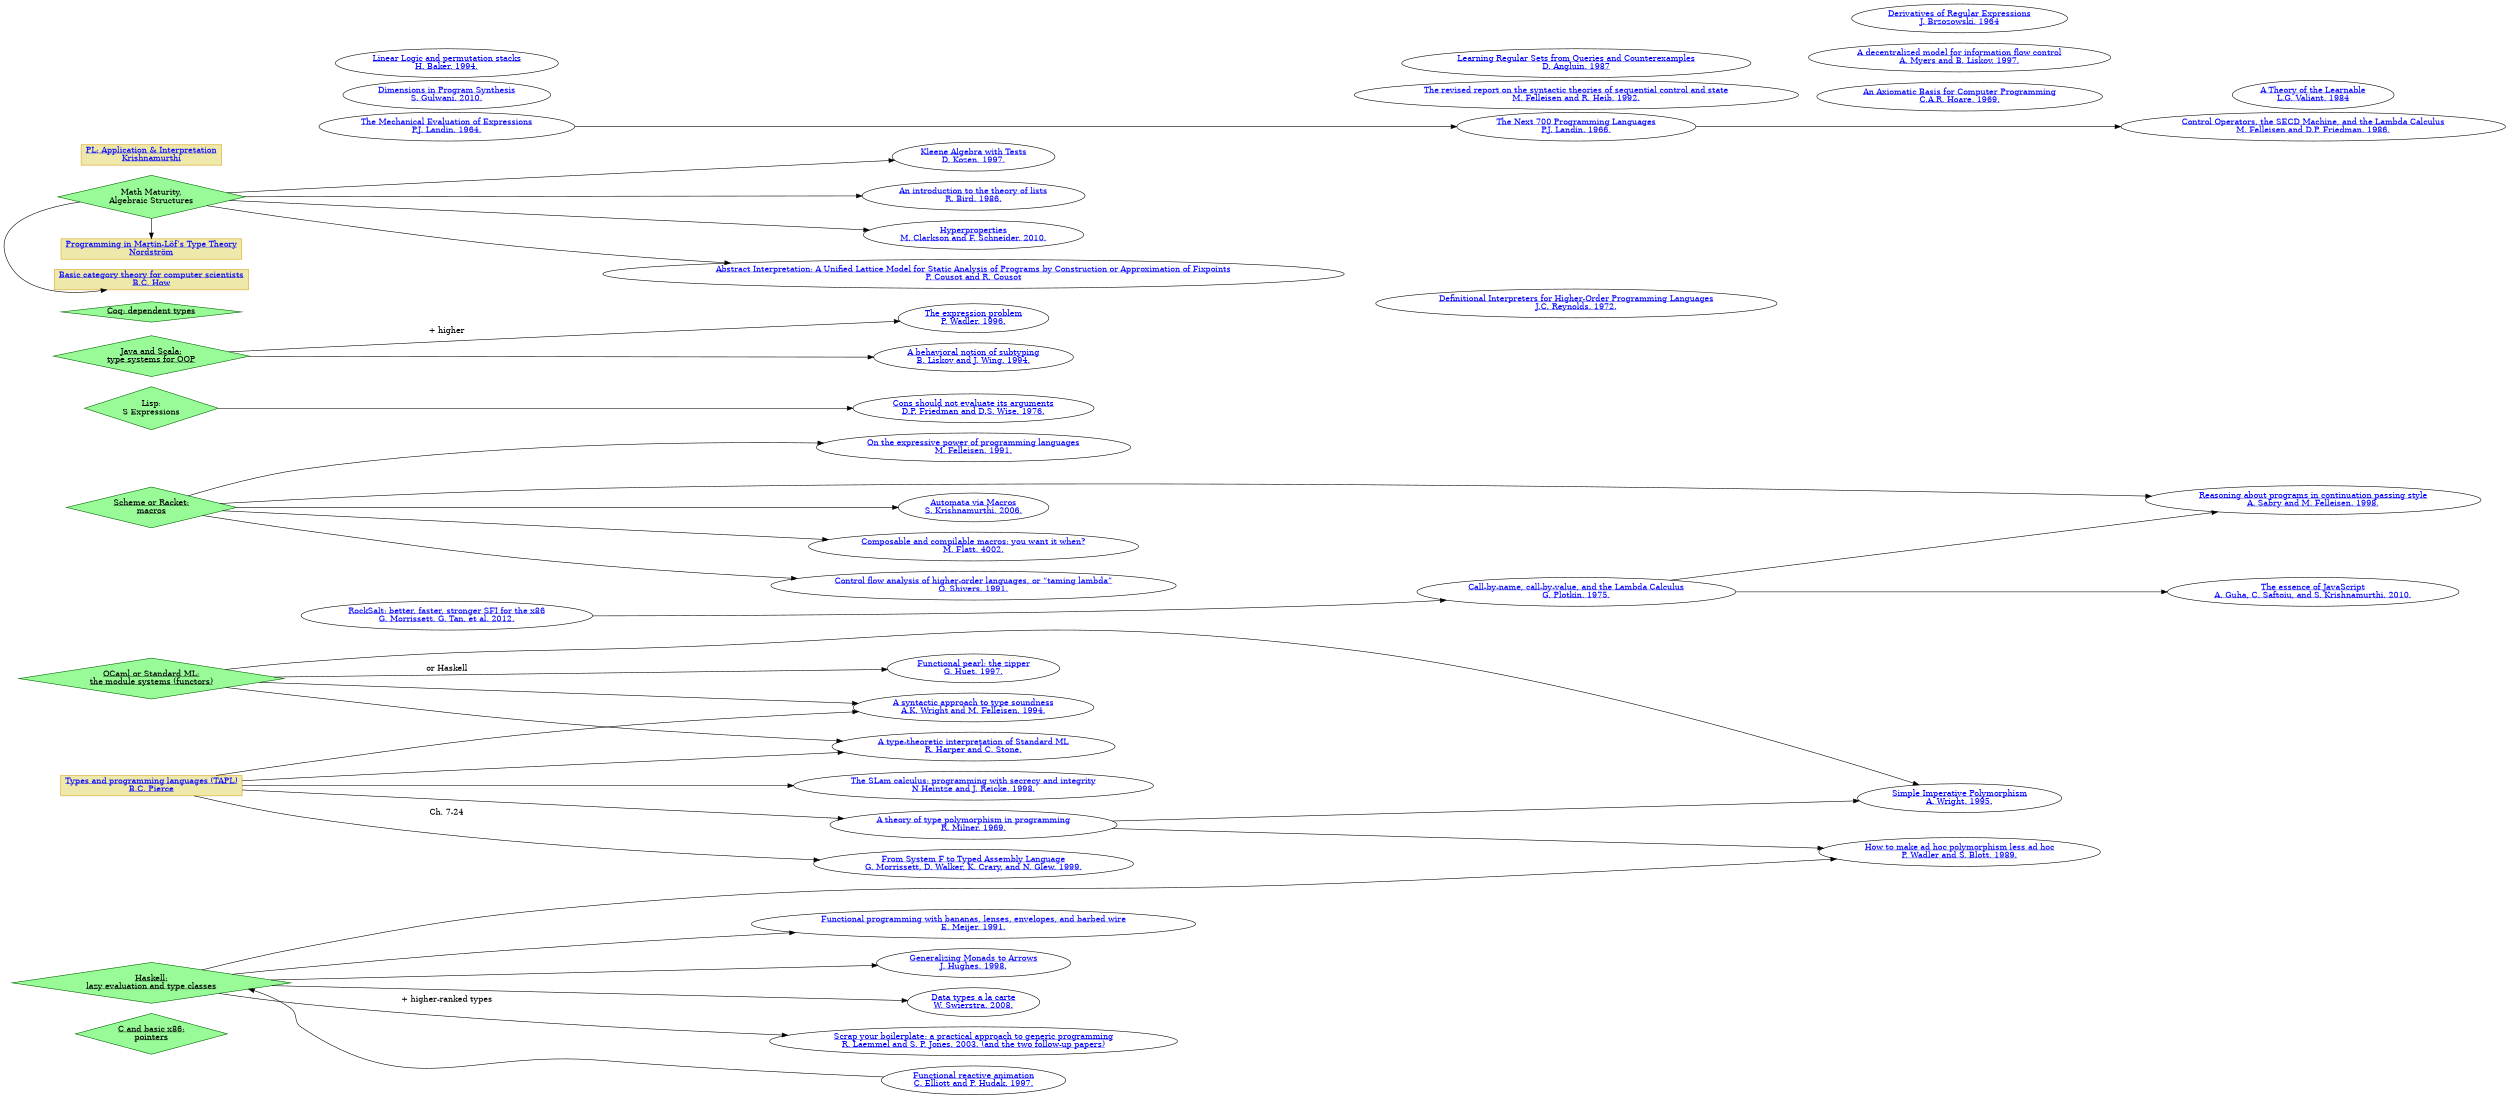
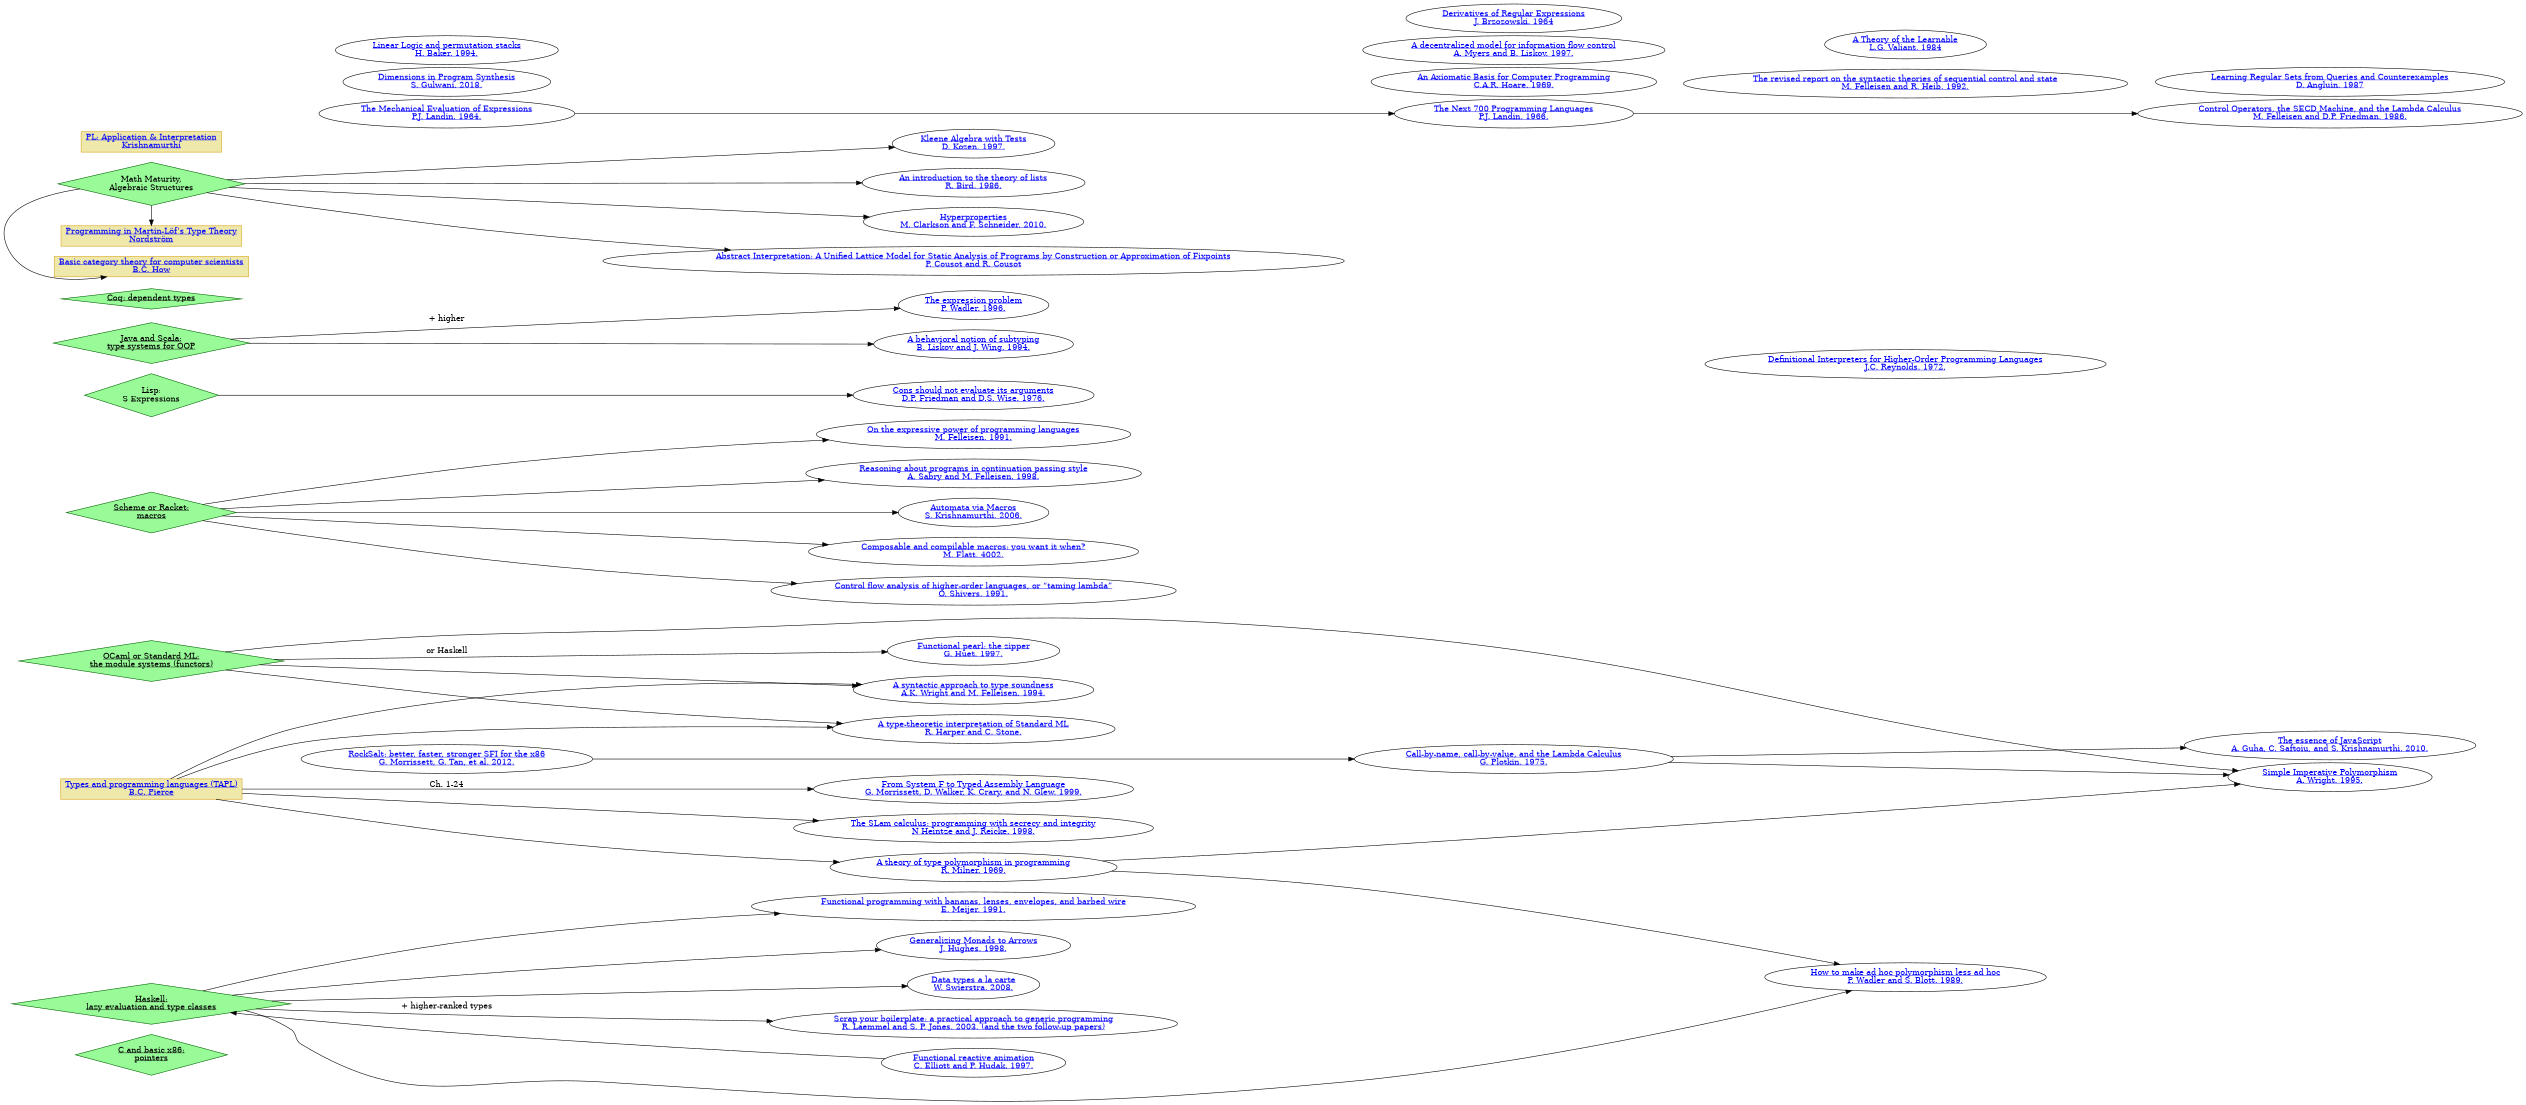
(447, 98) -> (447, 85)
(1941, 546) -> (1946, 769)
(447, 813) -> (447, 785)
